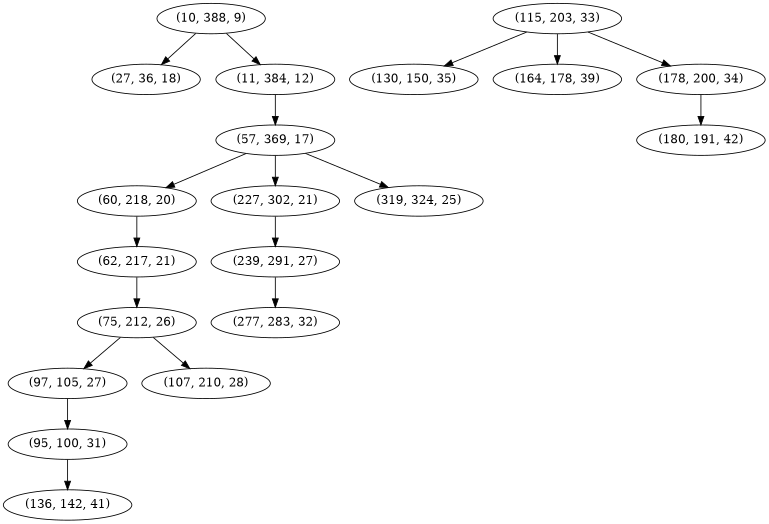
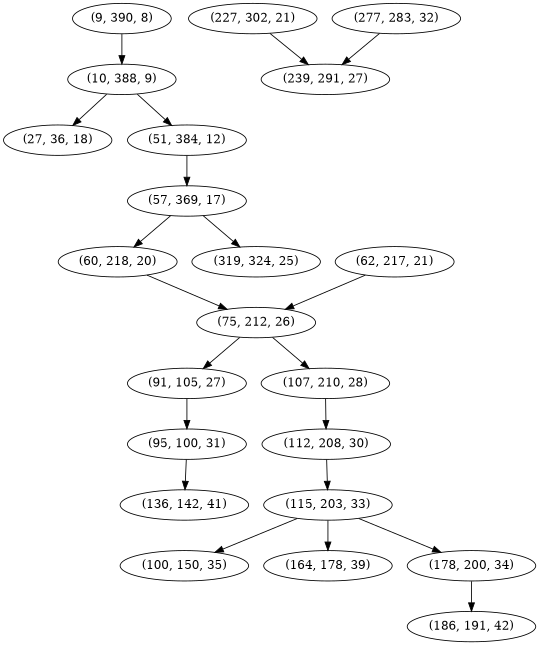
none -> (122, 19)
(275, 79) -> (187, 140)
(414, 79) -> (184, 566)
(701, 140) -> (471, 627)
(275, 166) -> none
(137, 227) -> (183, 291)
(275, 288) -> (364, 46)
(68, 383) -> (187, 383)
none -> (326, 444)
